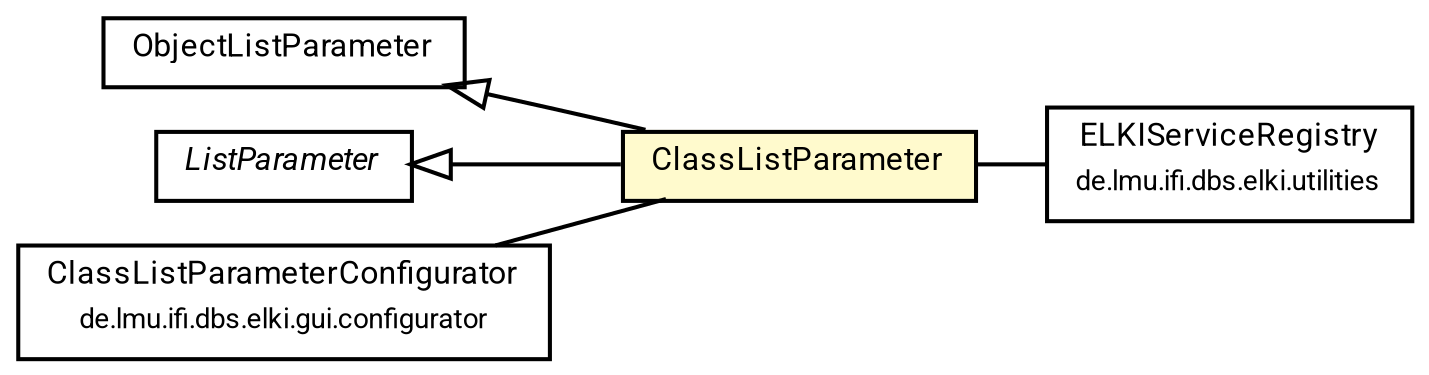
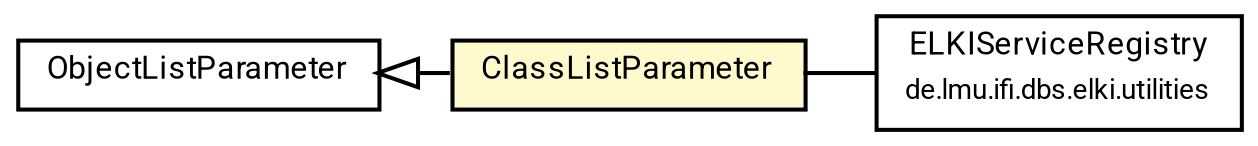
(282, 164) -> none
(282, 302) -> none
